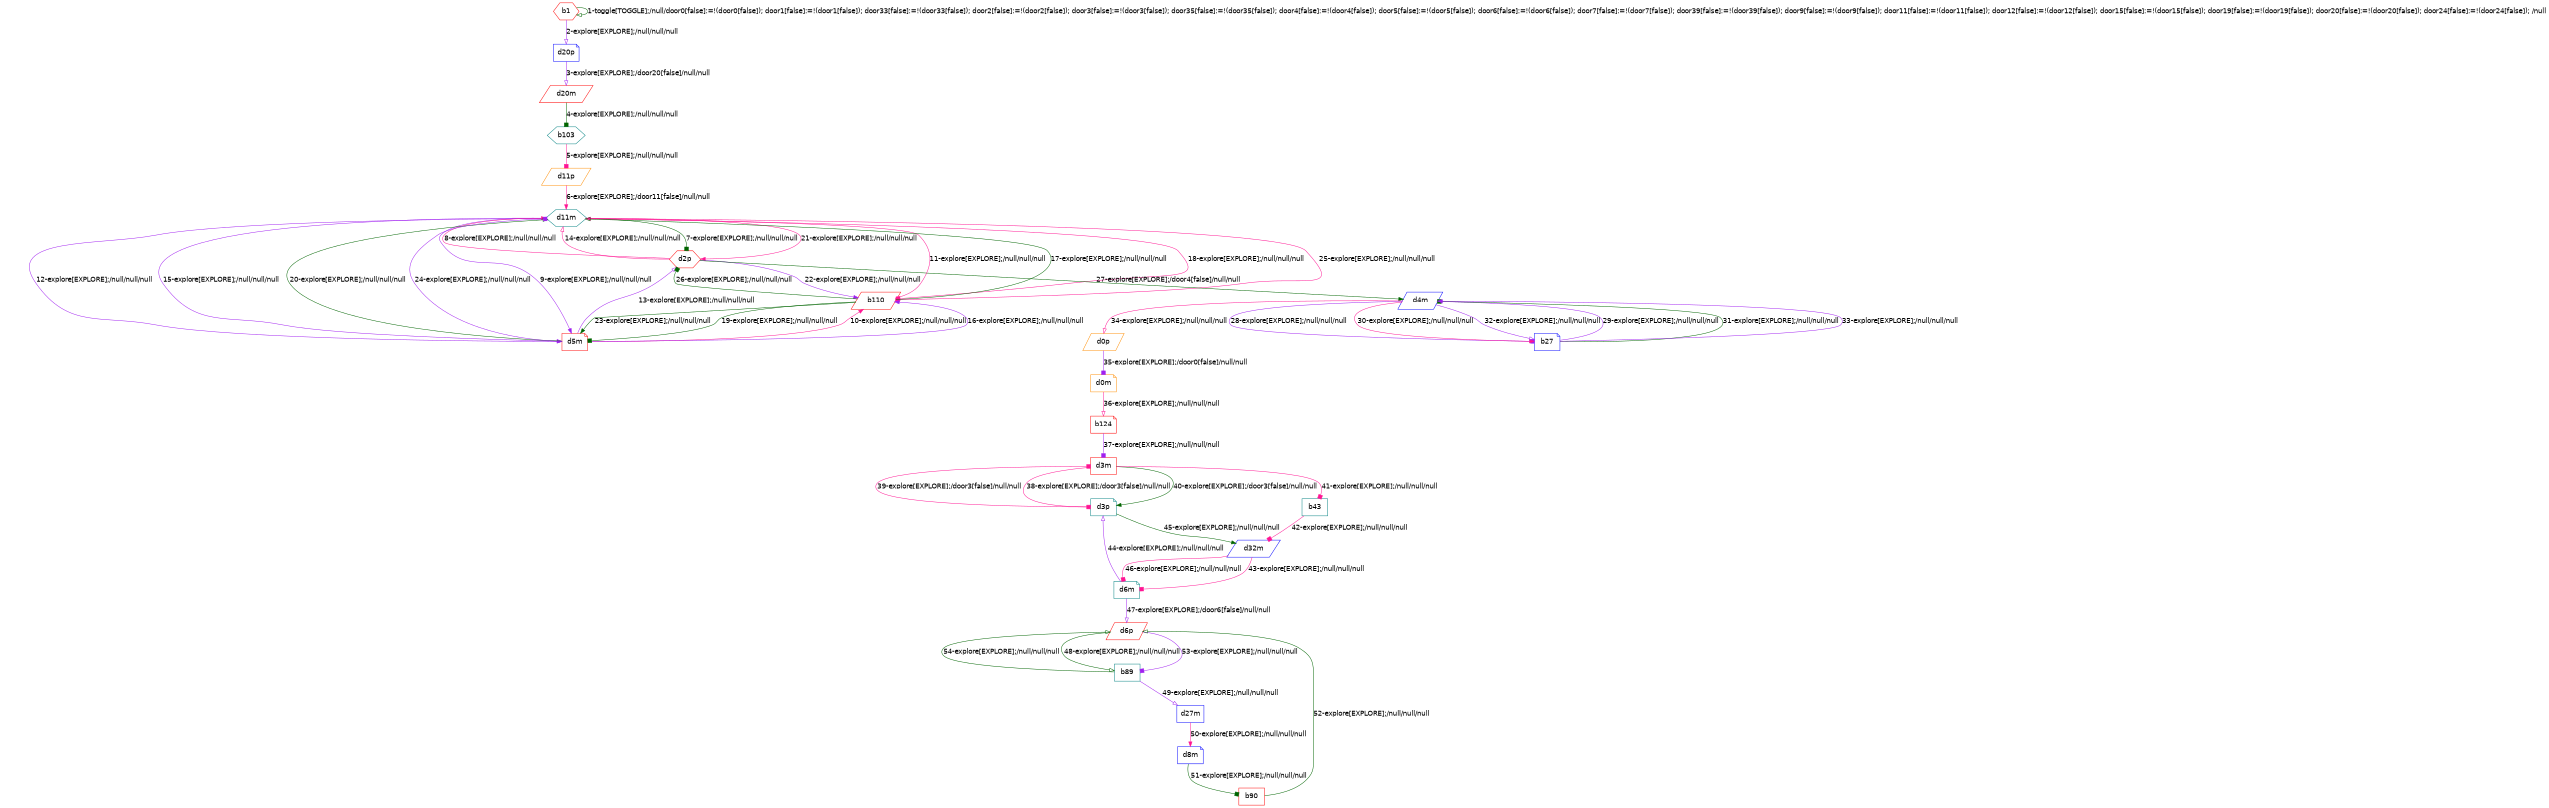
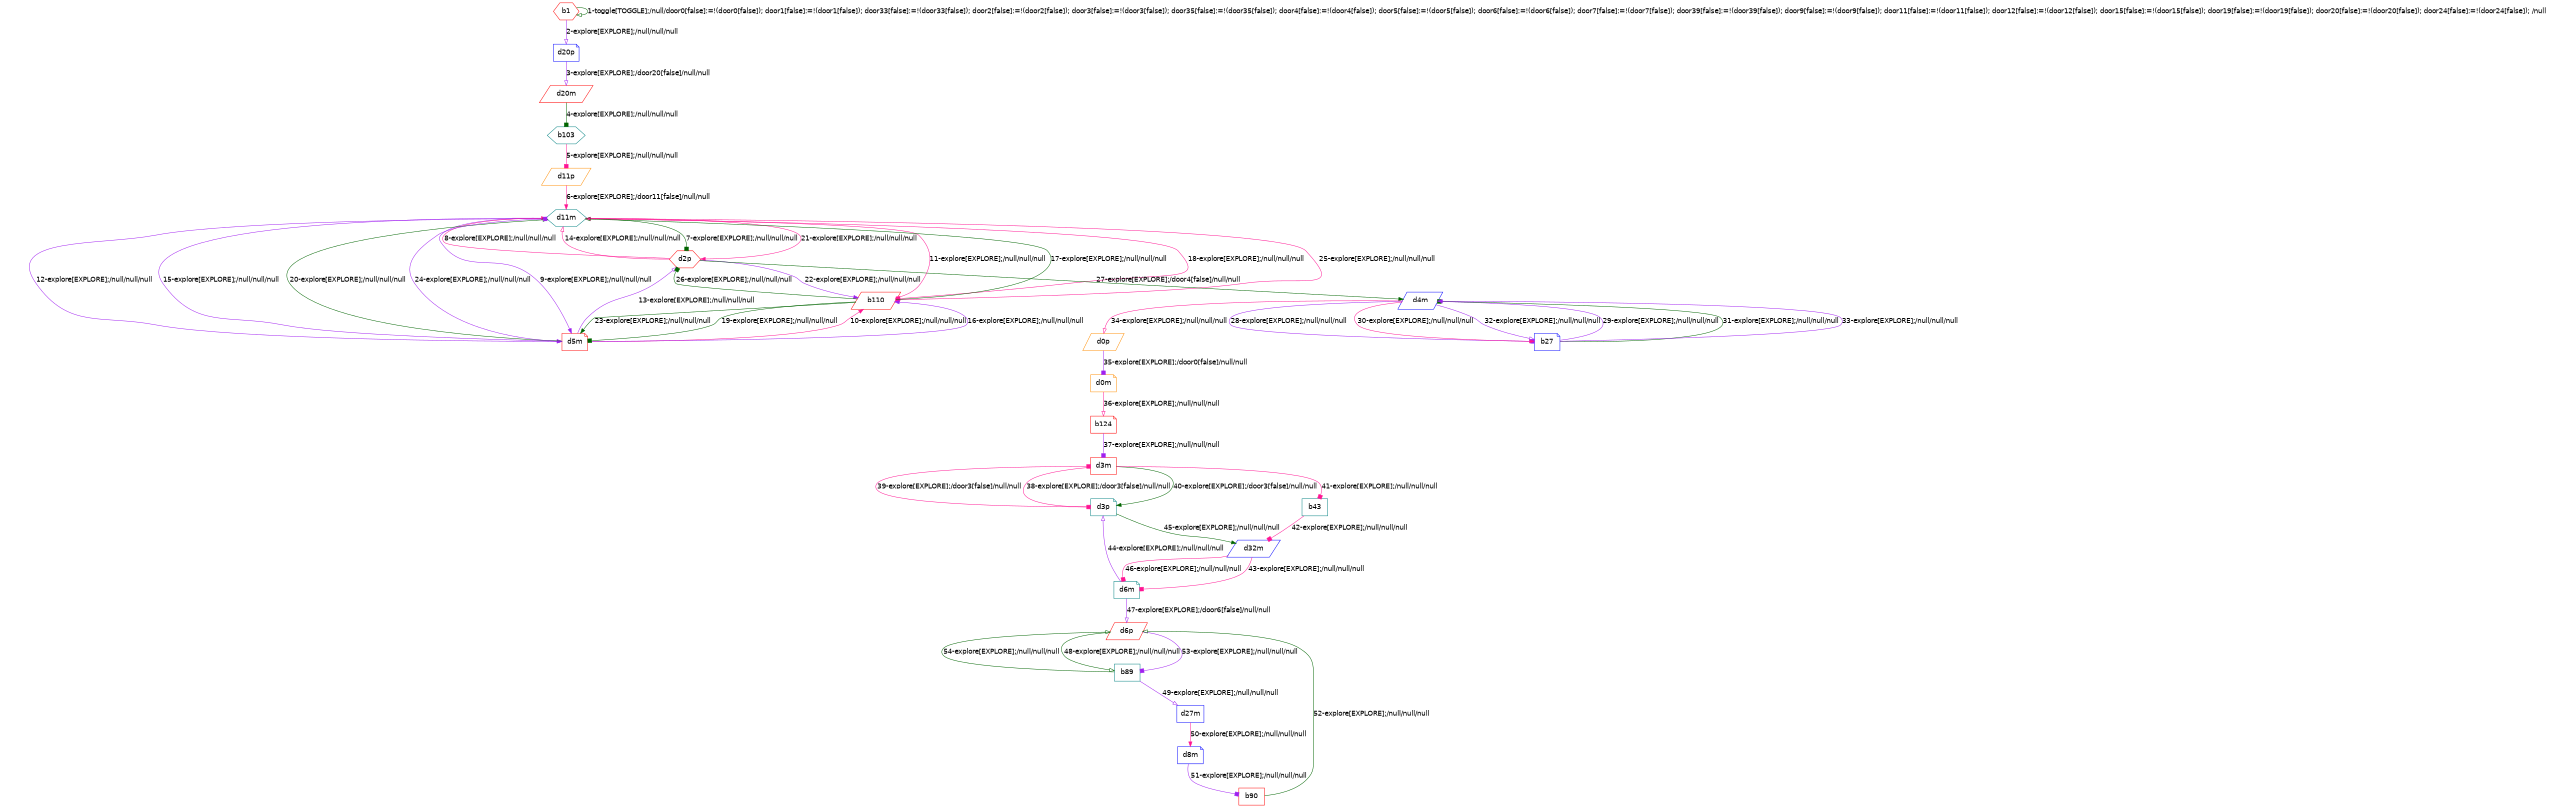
(1204, 787) -> (1204, 787)
